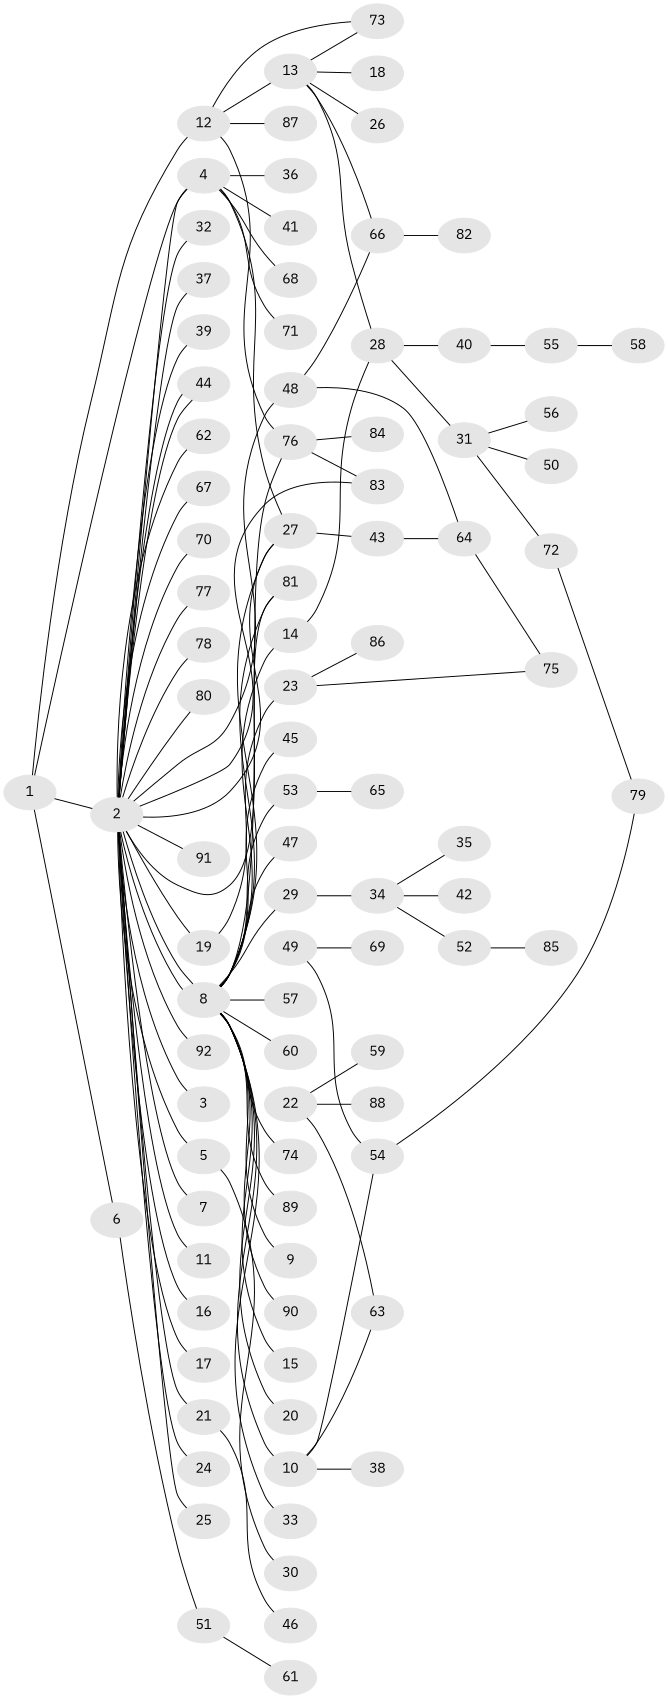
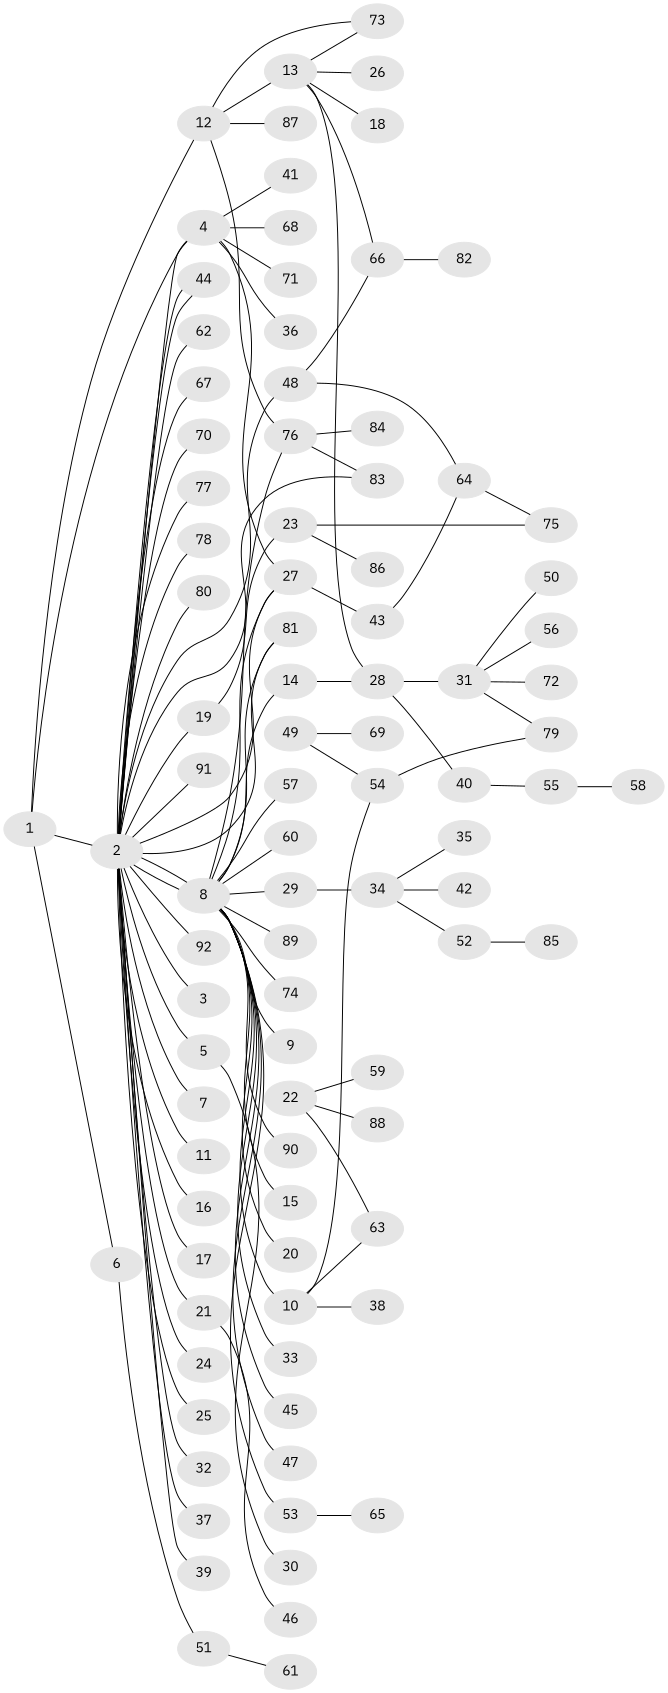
(595, 674) -> (508, 708)
